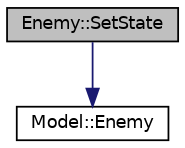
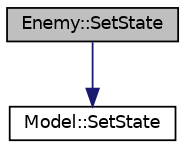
(93, 123) -> (93, 123)
